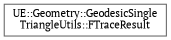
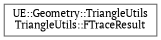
(85, 20) -> (81, 20)
